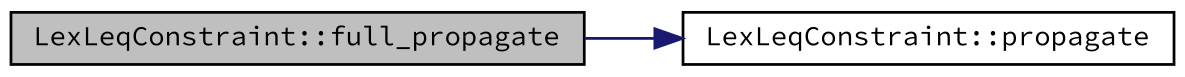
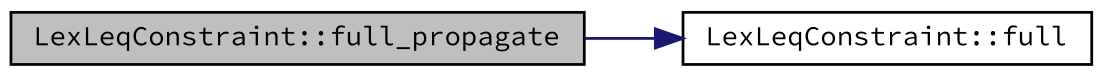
(929, 38) -> (887, 38)
